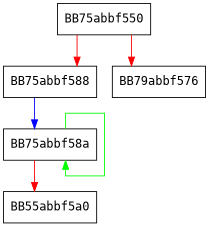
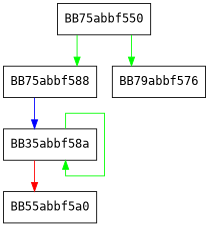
(77, 46) -> (77, 46)
(131, 46) -> (131, 46)
(50, 145) -> (50, 145)
